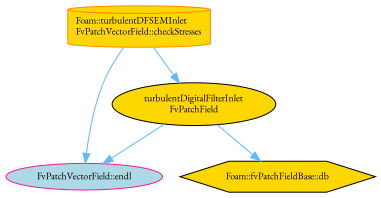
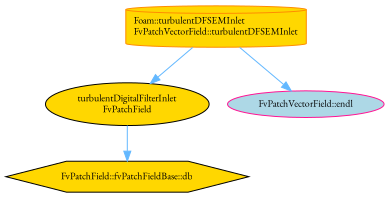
(139, 27) -> (216, 27)
(138, 141) -> none
(278, 177) -> (127, 177)
